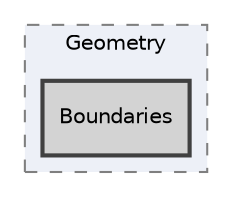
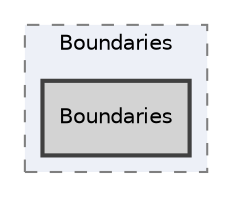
(116, 45) -> (116, 45)
